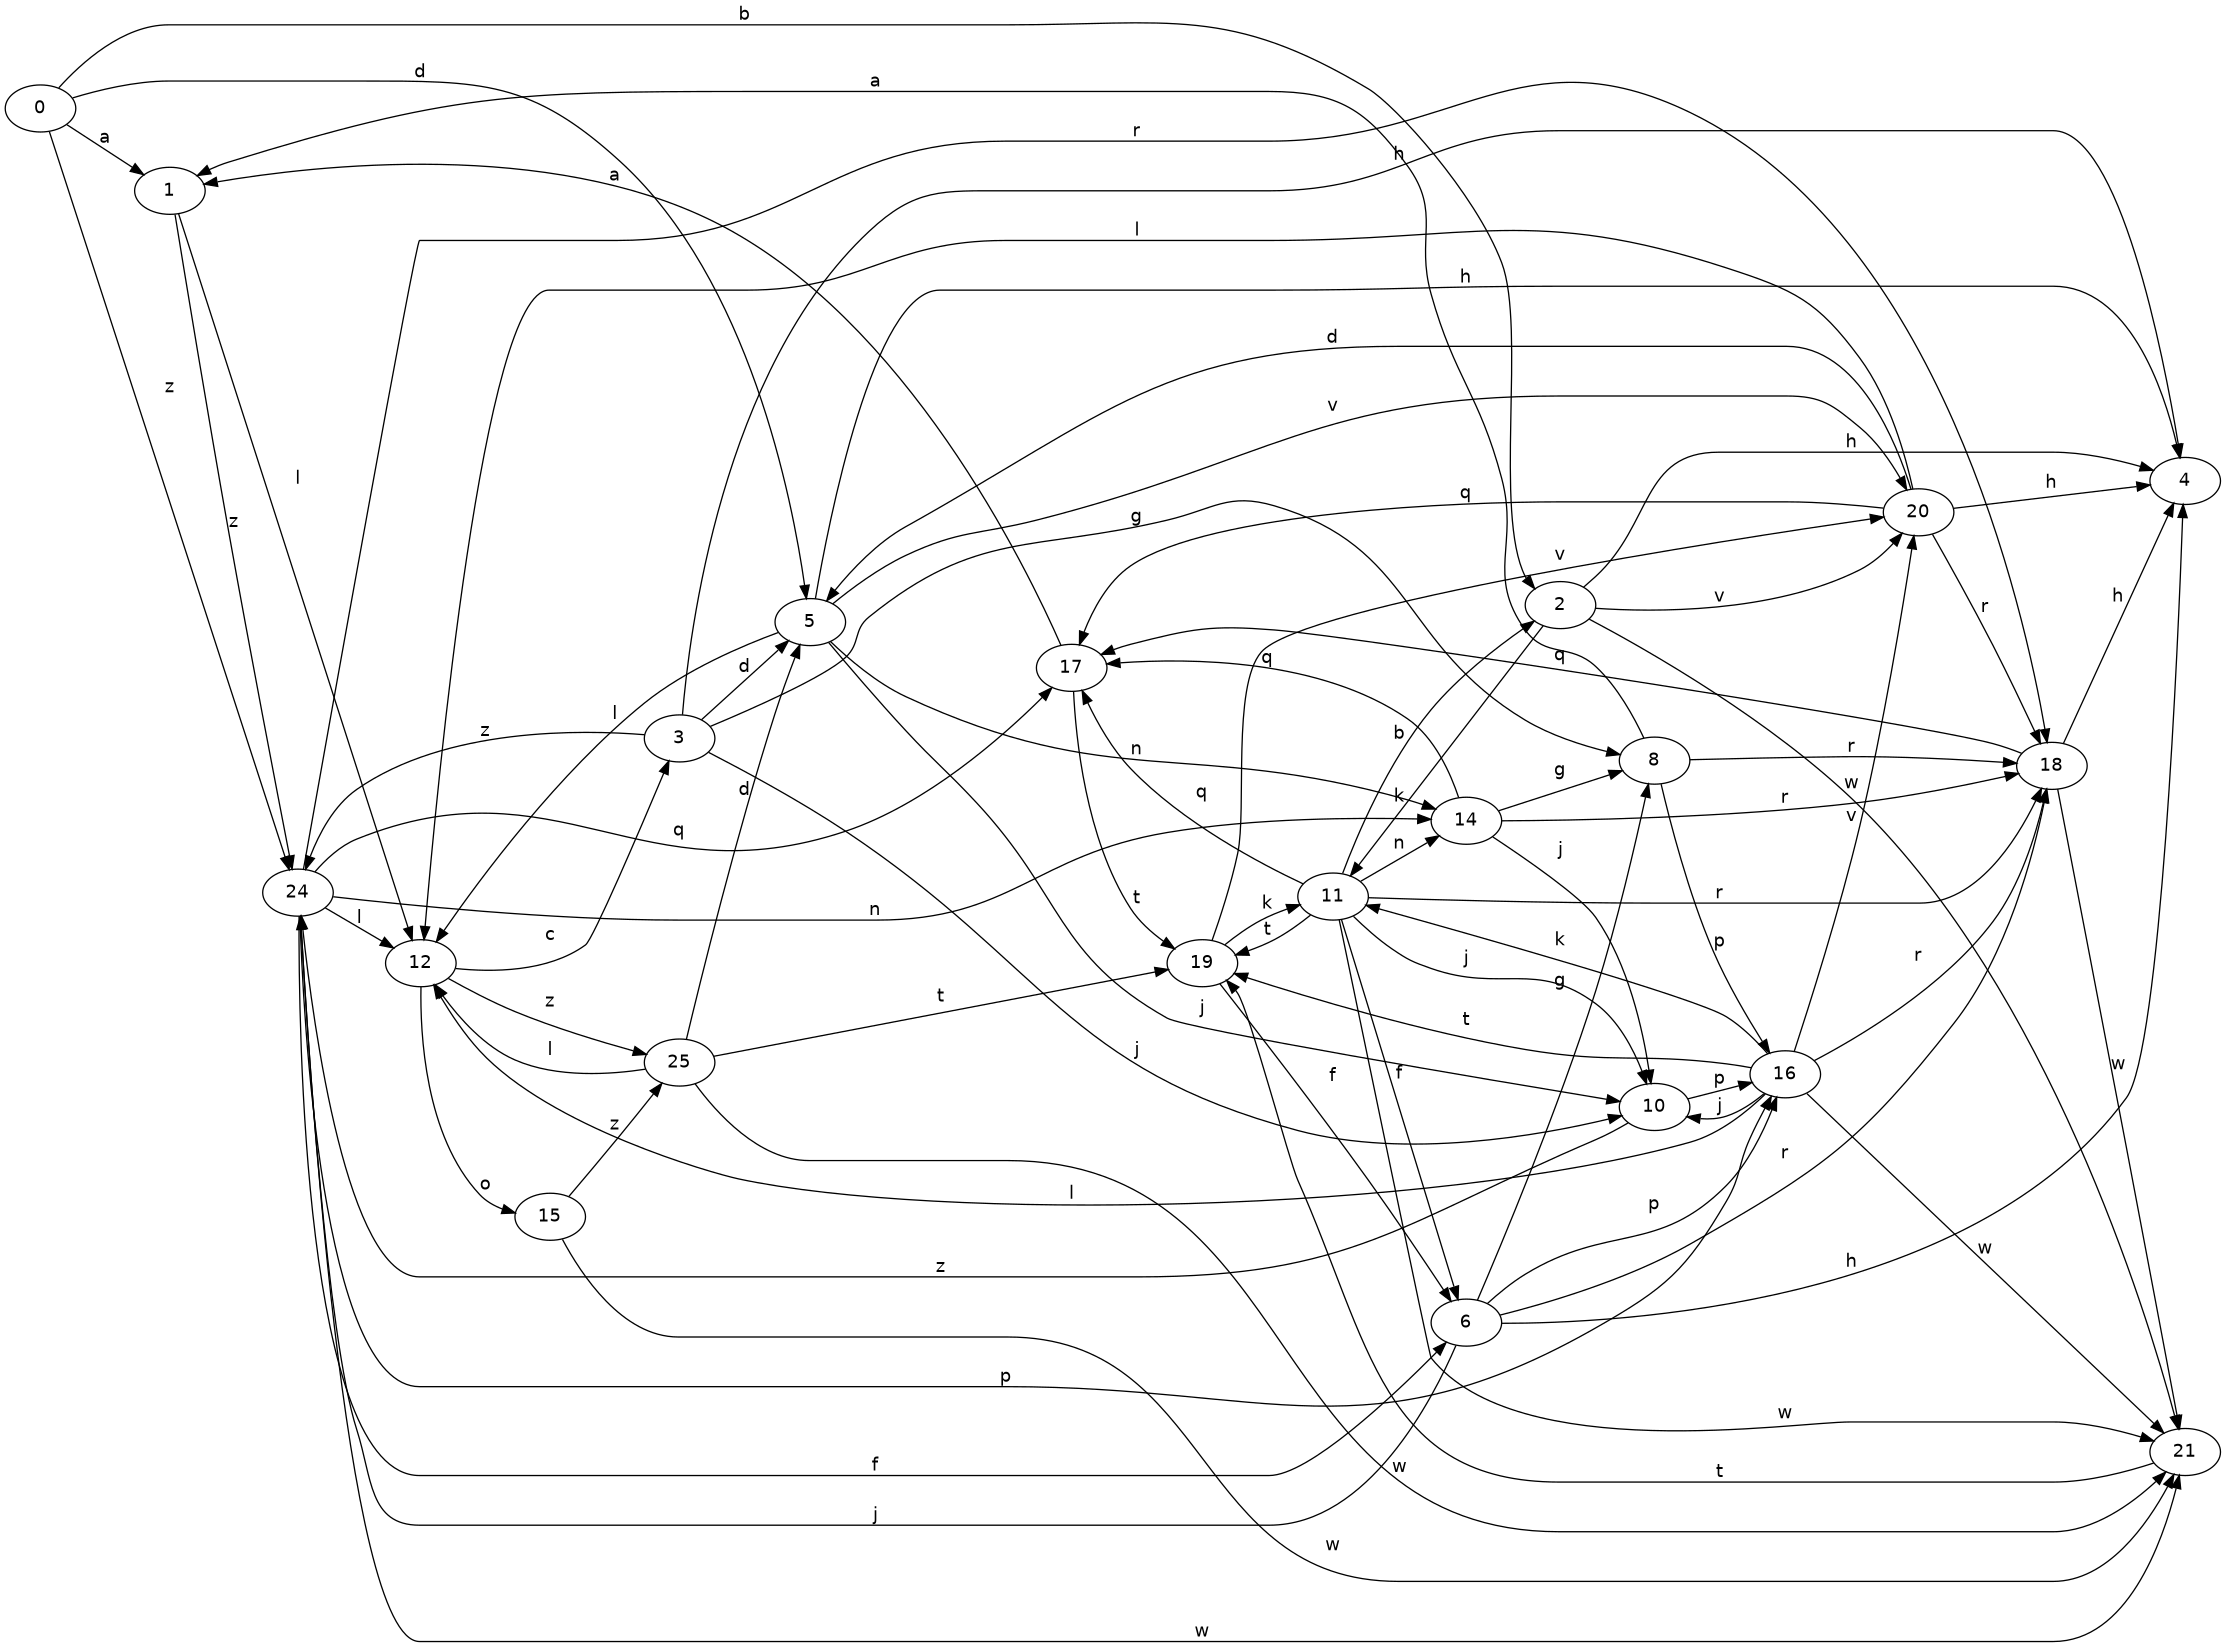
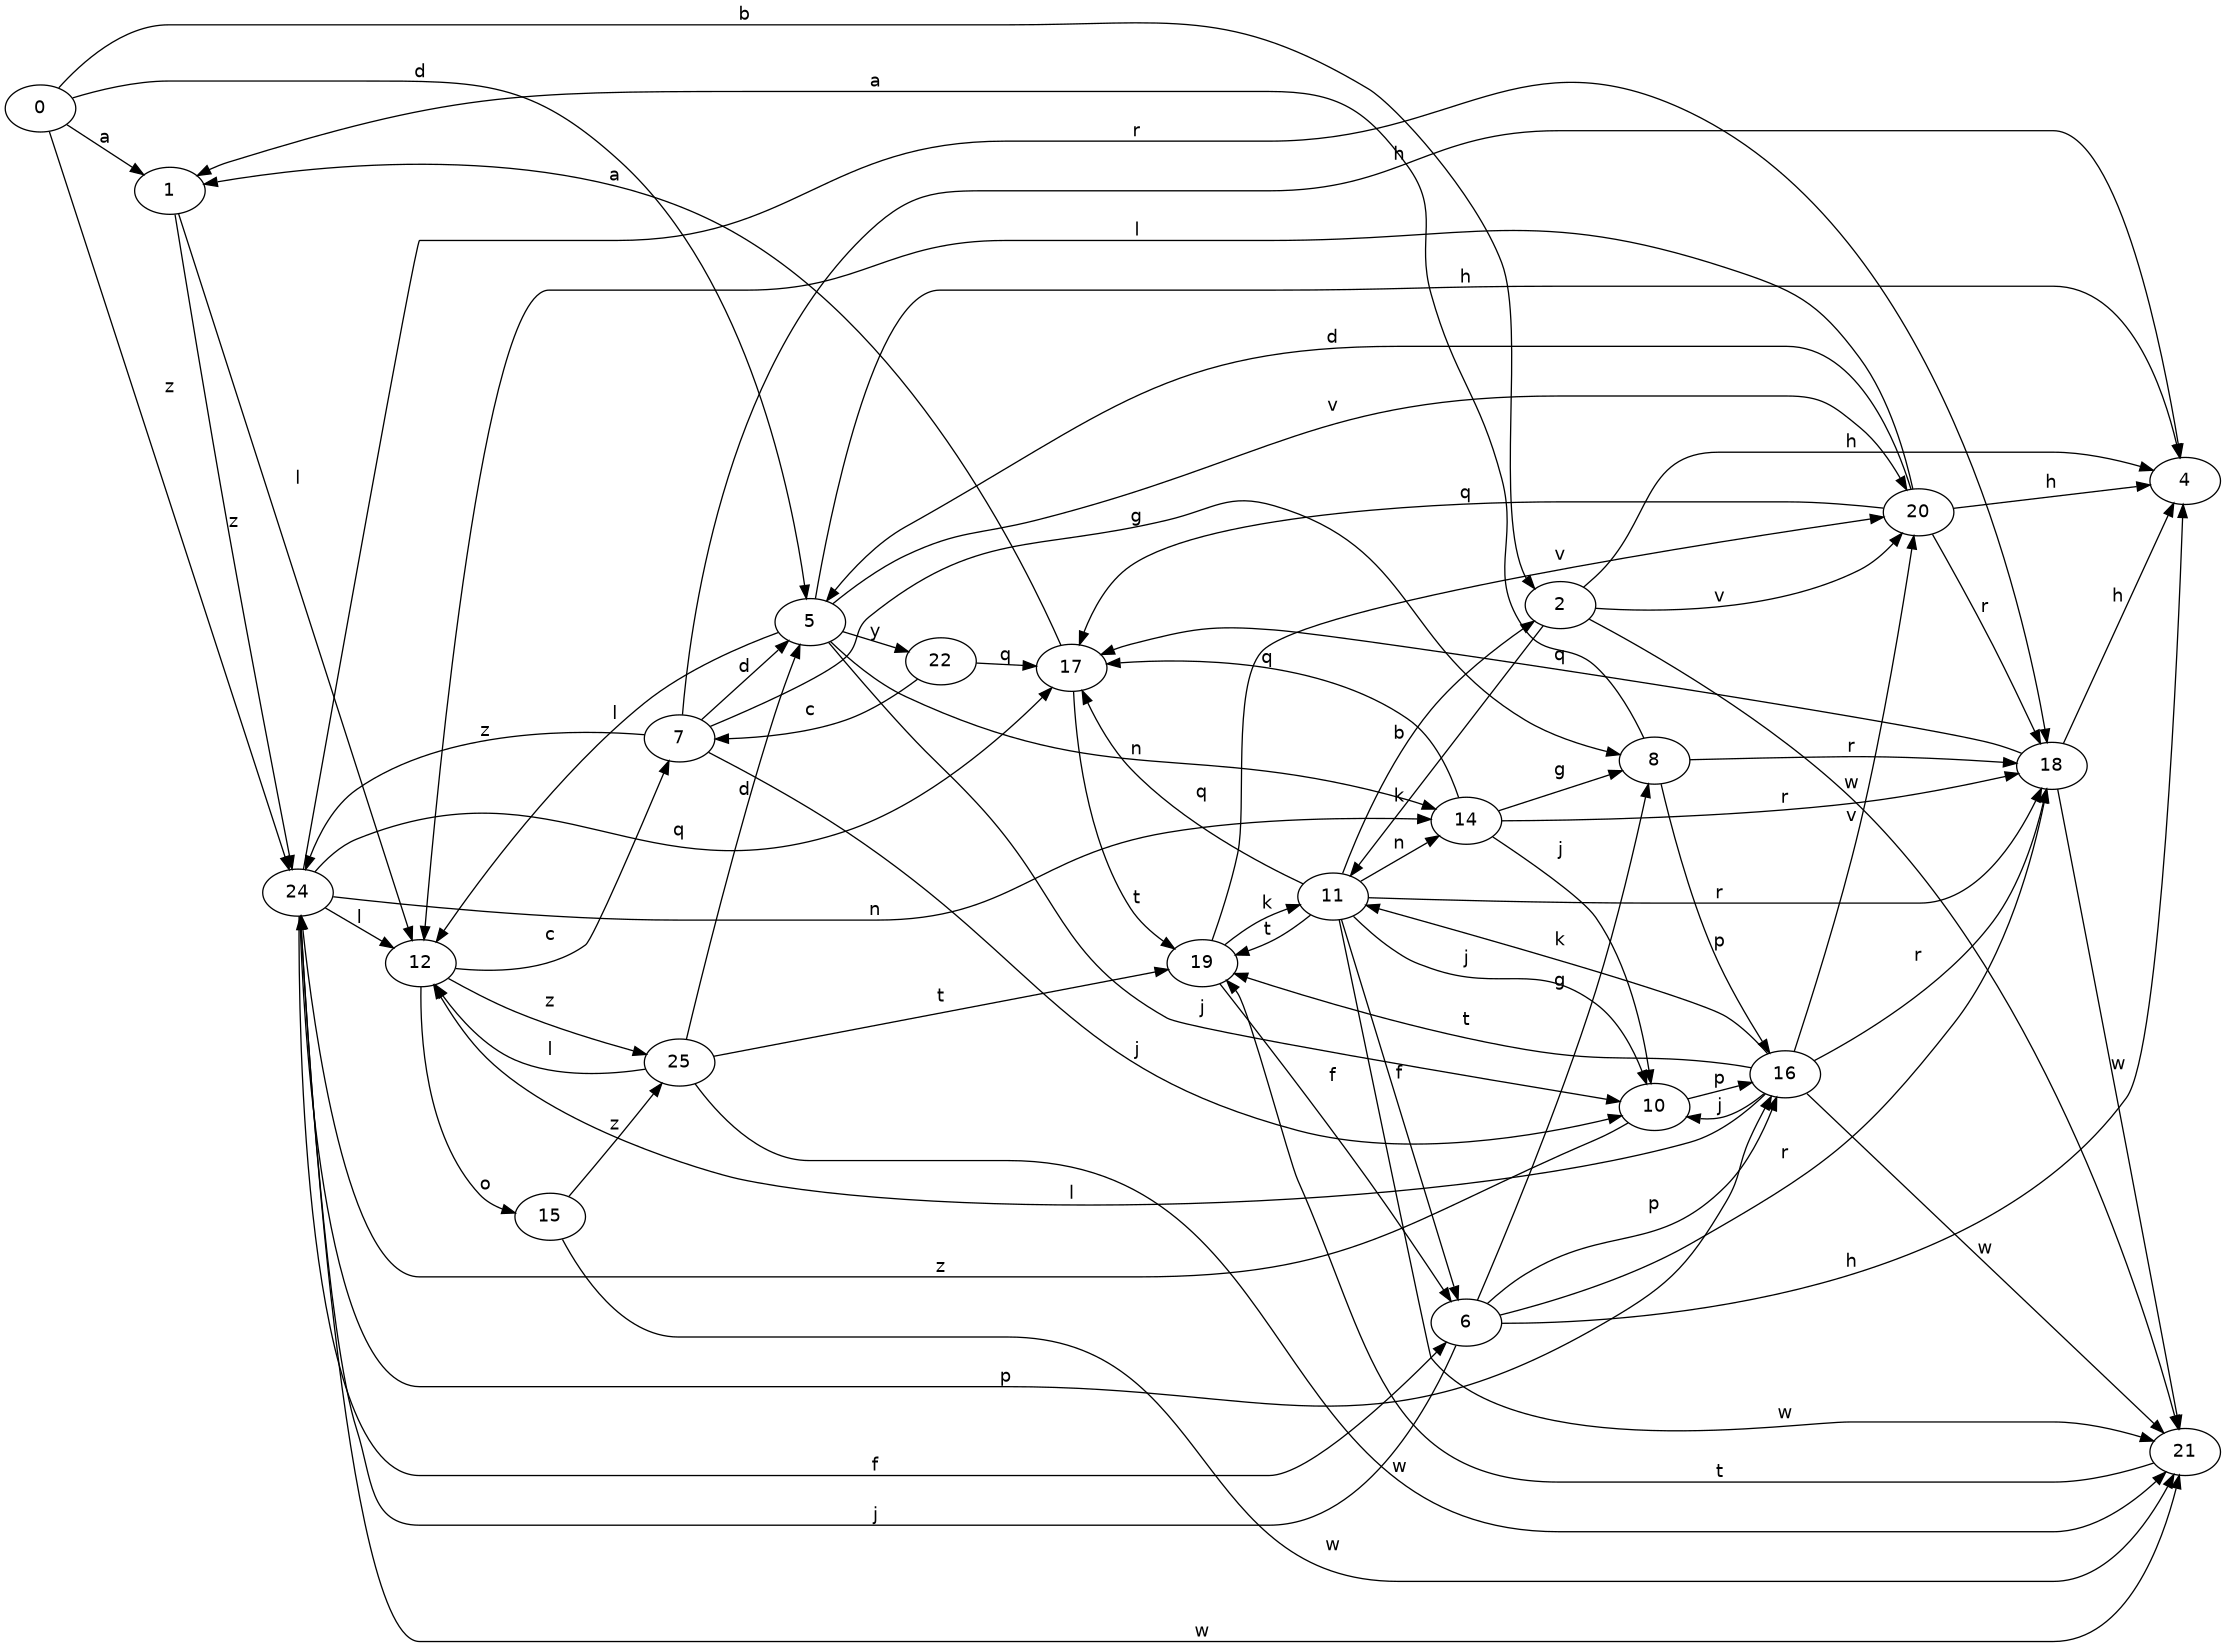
none -> (941, 661)
(680, 738) -> (680, 738)
